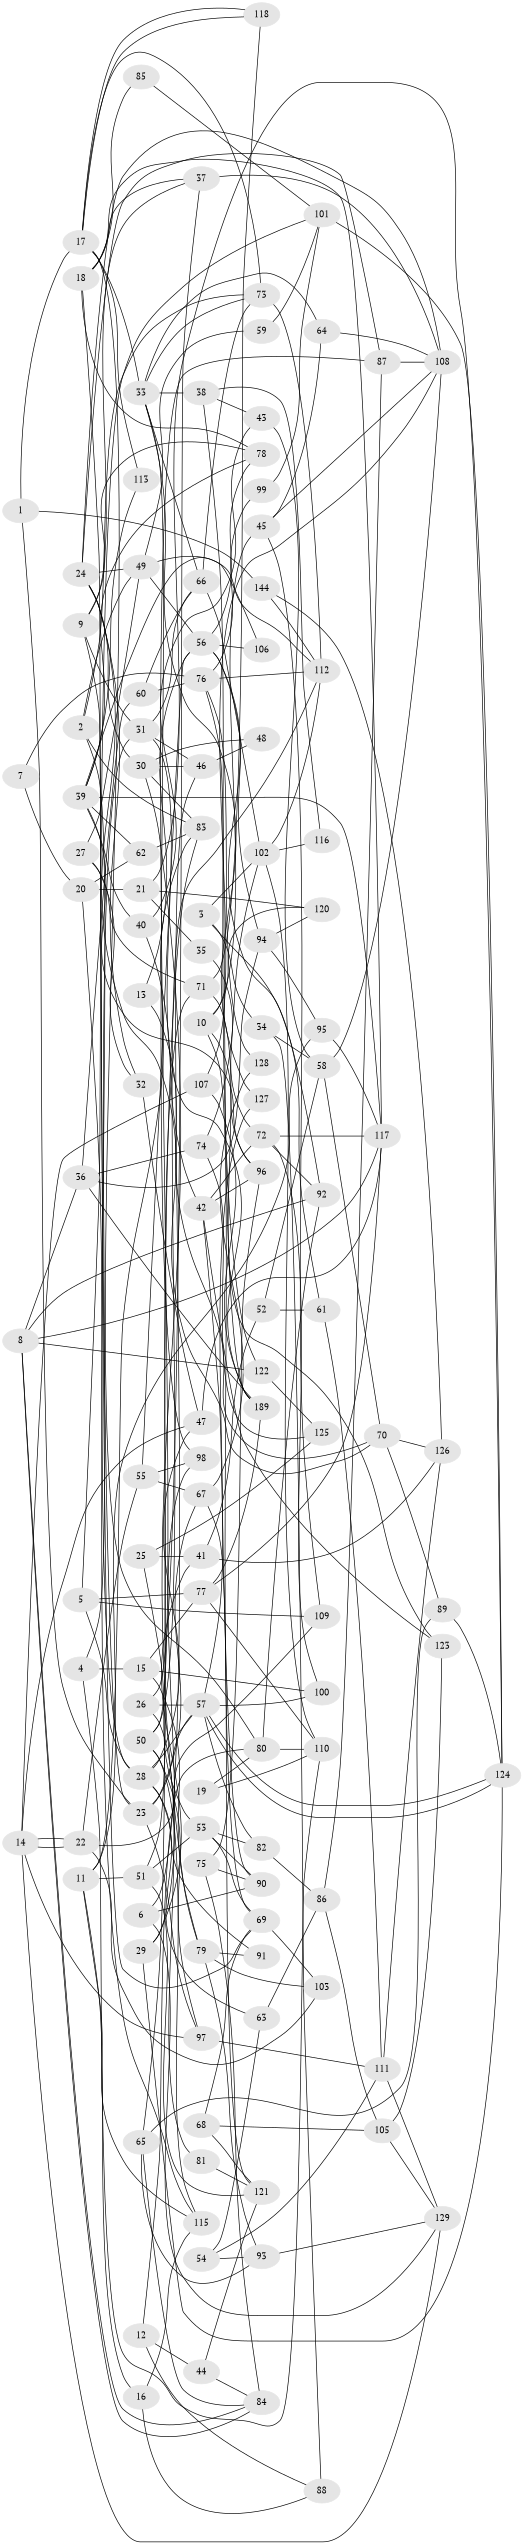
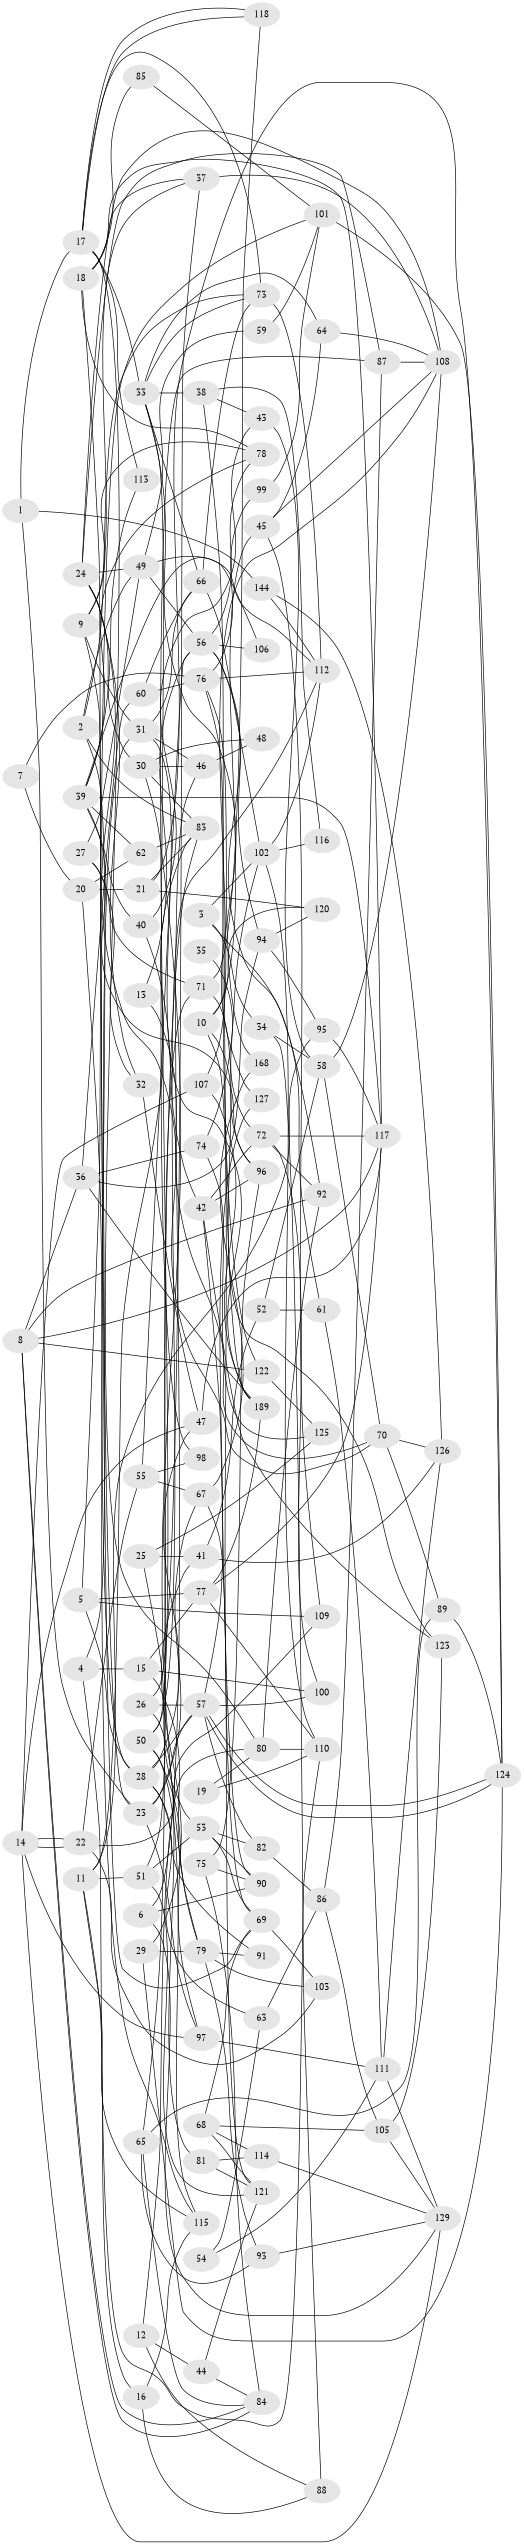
(171, 920) -> (171, 859)
(262, 1064) -> (262, 1064)
(171, 1693) -> (171, 1951)
none -> (262, 2156)
(232, 2258) -> none
